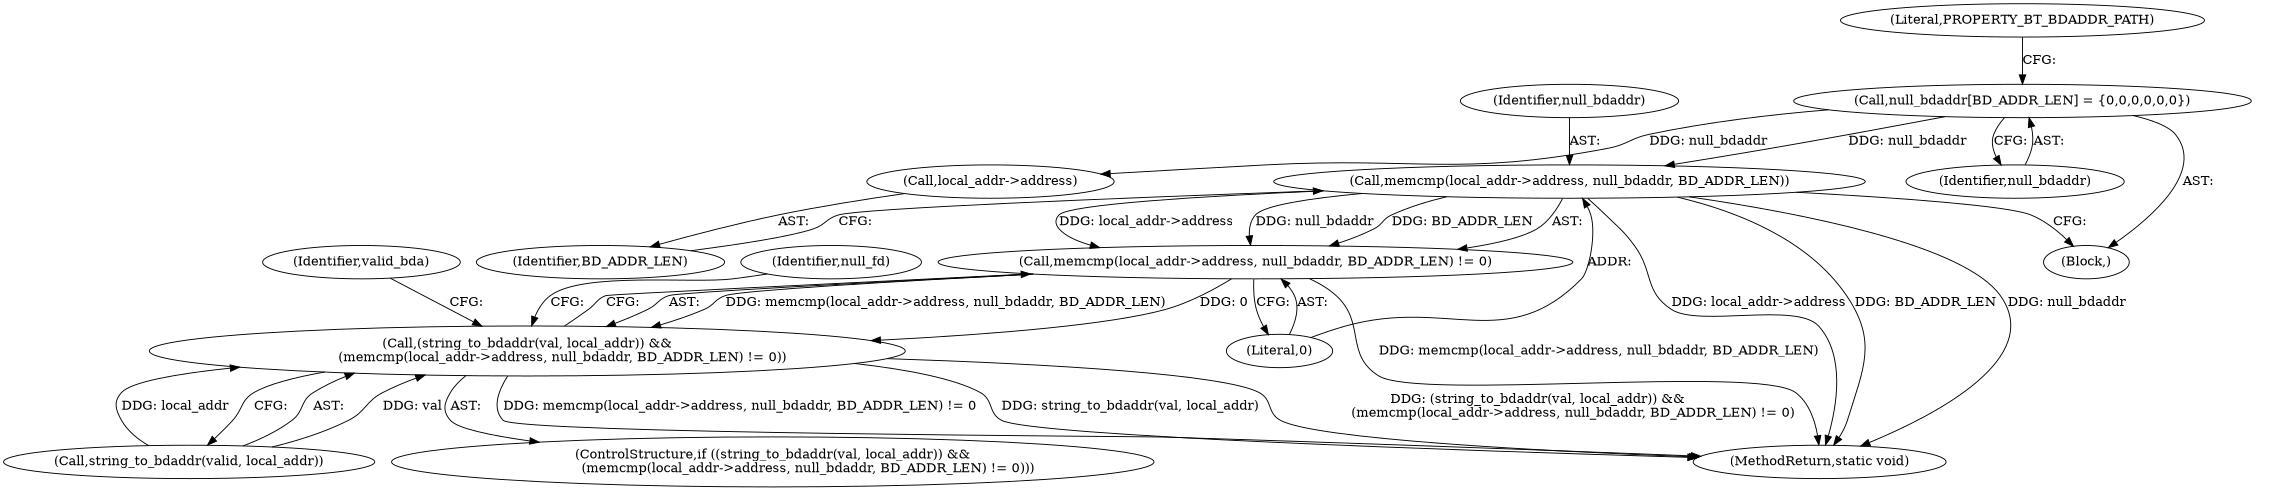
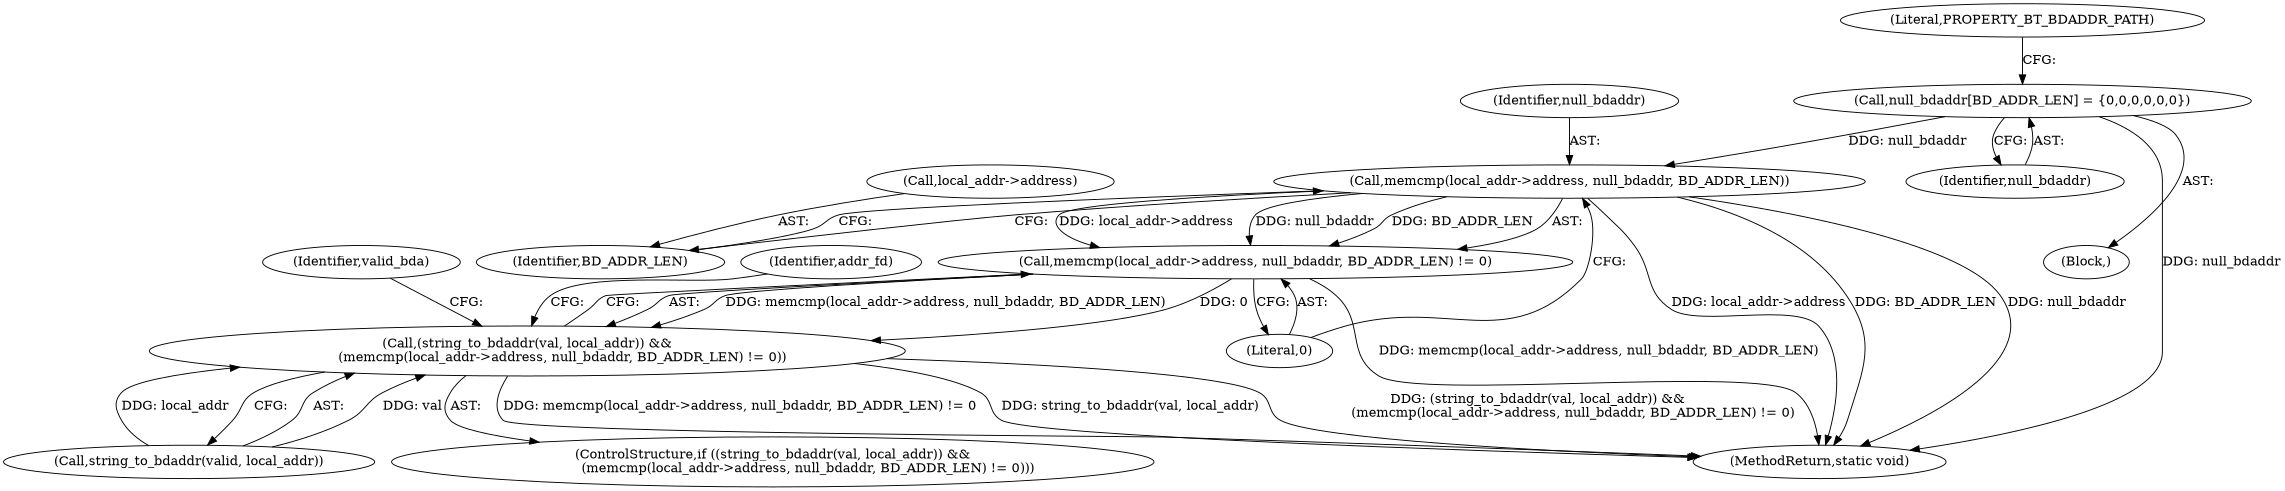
(1472, 164) -> (2162, 354)
(1936, 202) -> (1024, 214)
(831, 262) -> (831, 262)
(1612, 262) -> (1612, 262)
